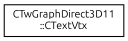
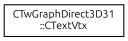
(64, 21) -> (64, 21)
